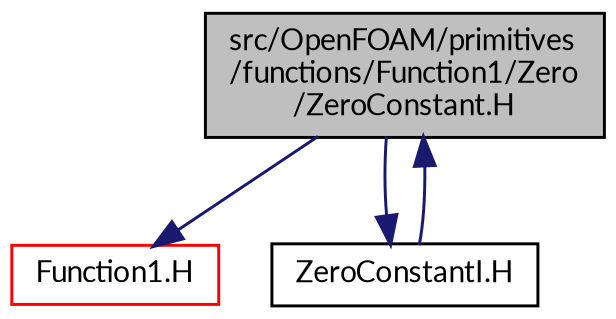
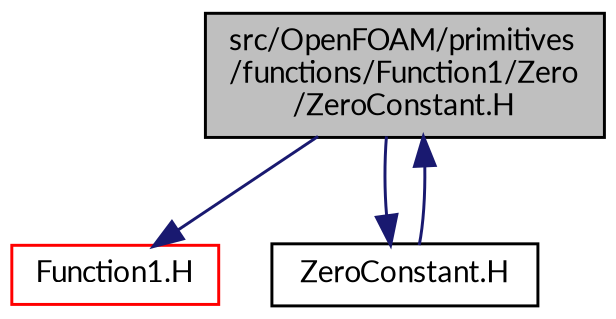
(405, 275) -> (405, 275)
